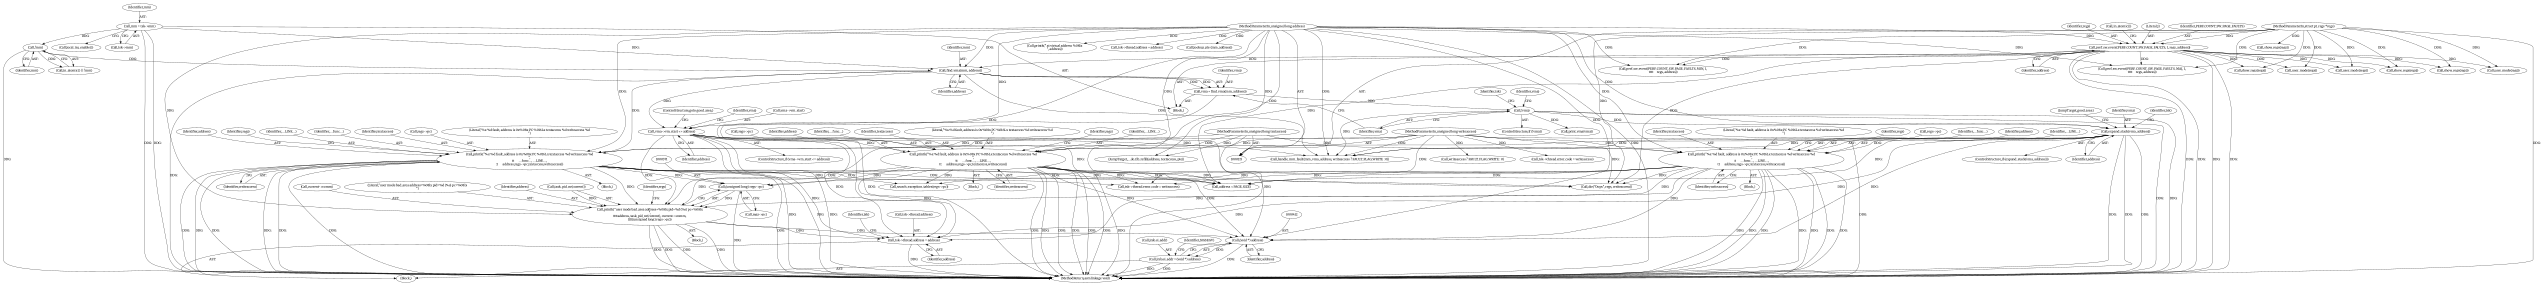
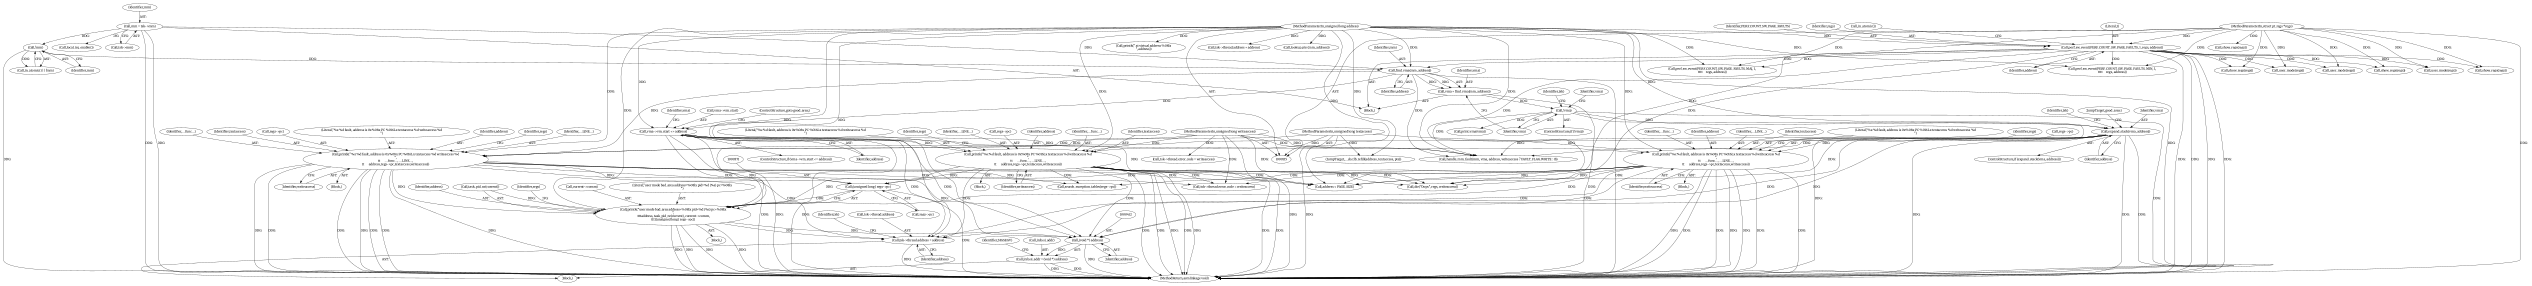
(1473, 159) -> none
(1203, 245) -> none
